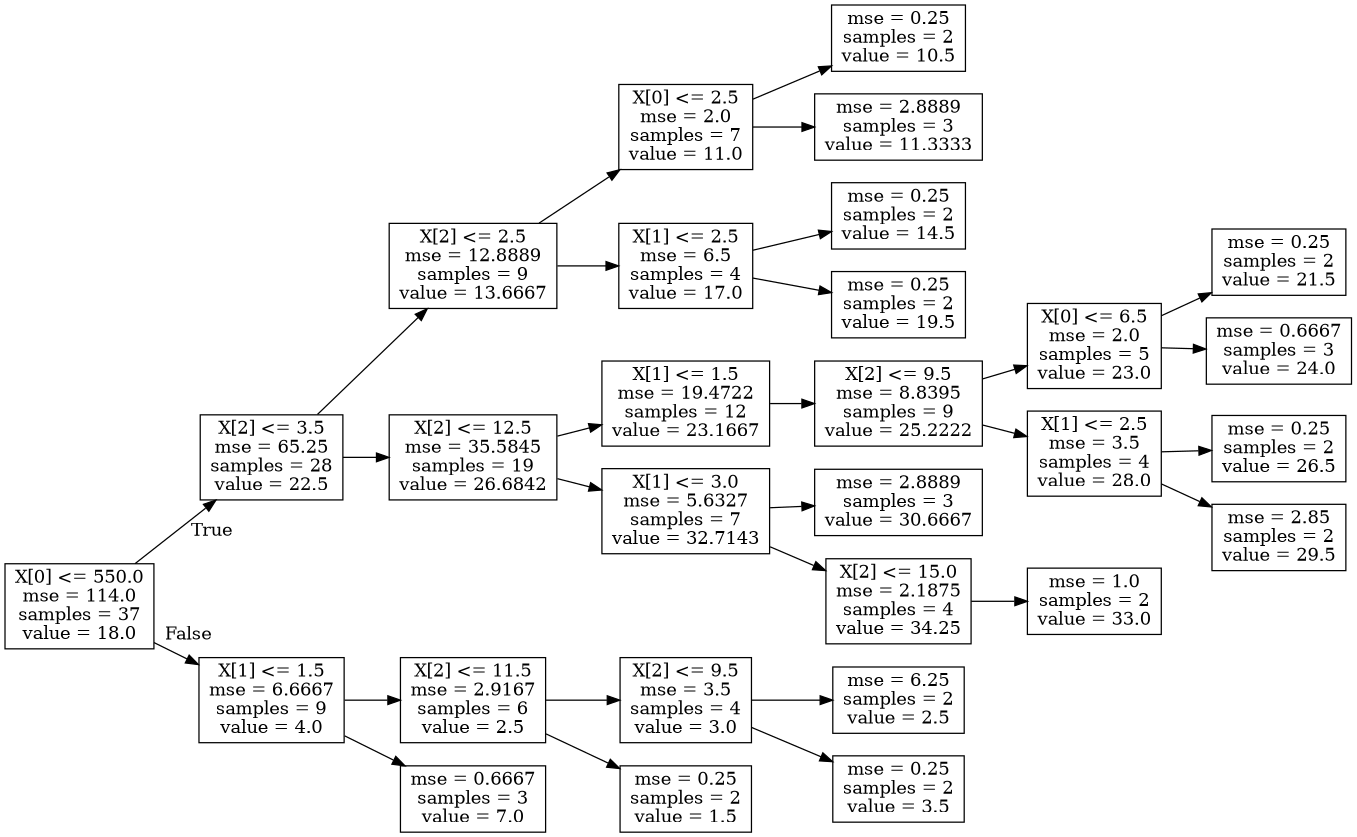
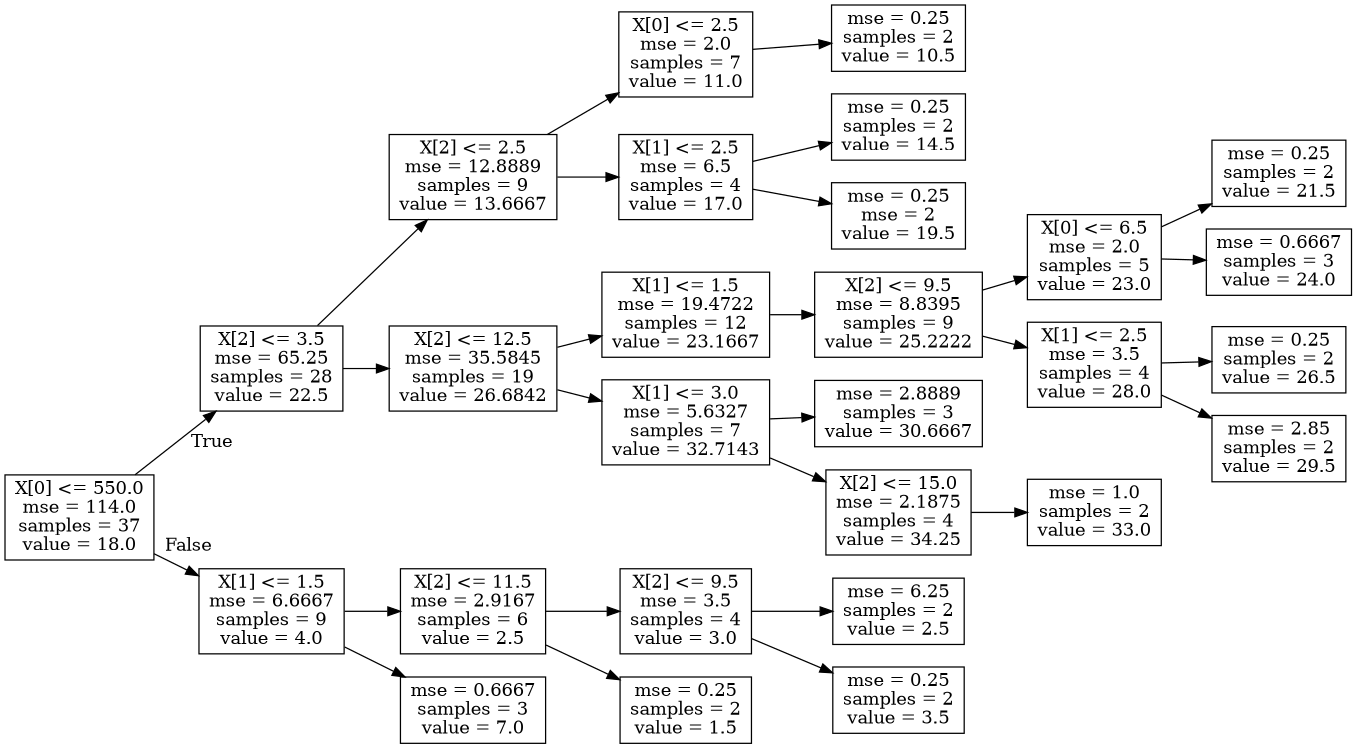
(898, 127) -> none
(898, 305) -> (898, 216)
